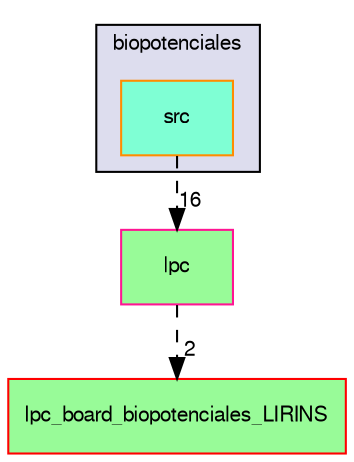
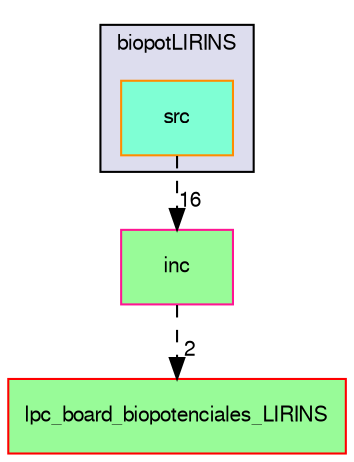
(178, 45) -> (177, 45)
(177, 267) -> (177, 267)
